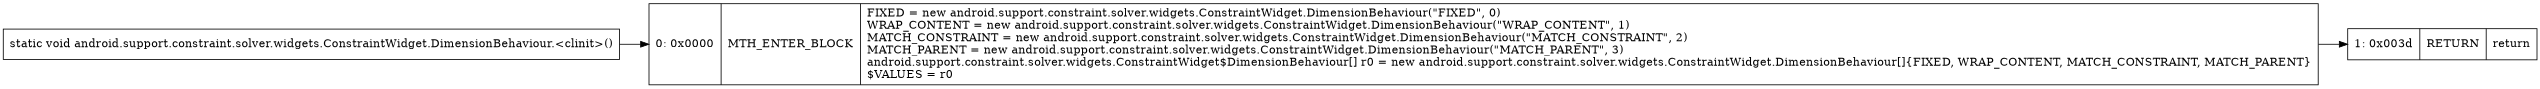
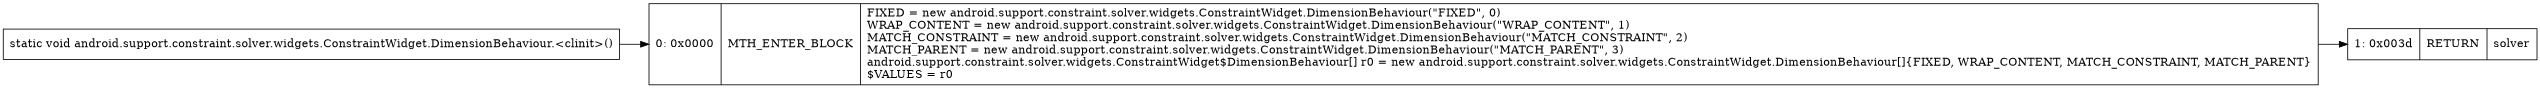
(2512, 44) -> (2512, 44)
